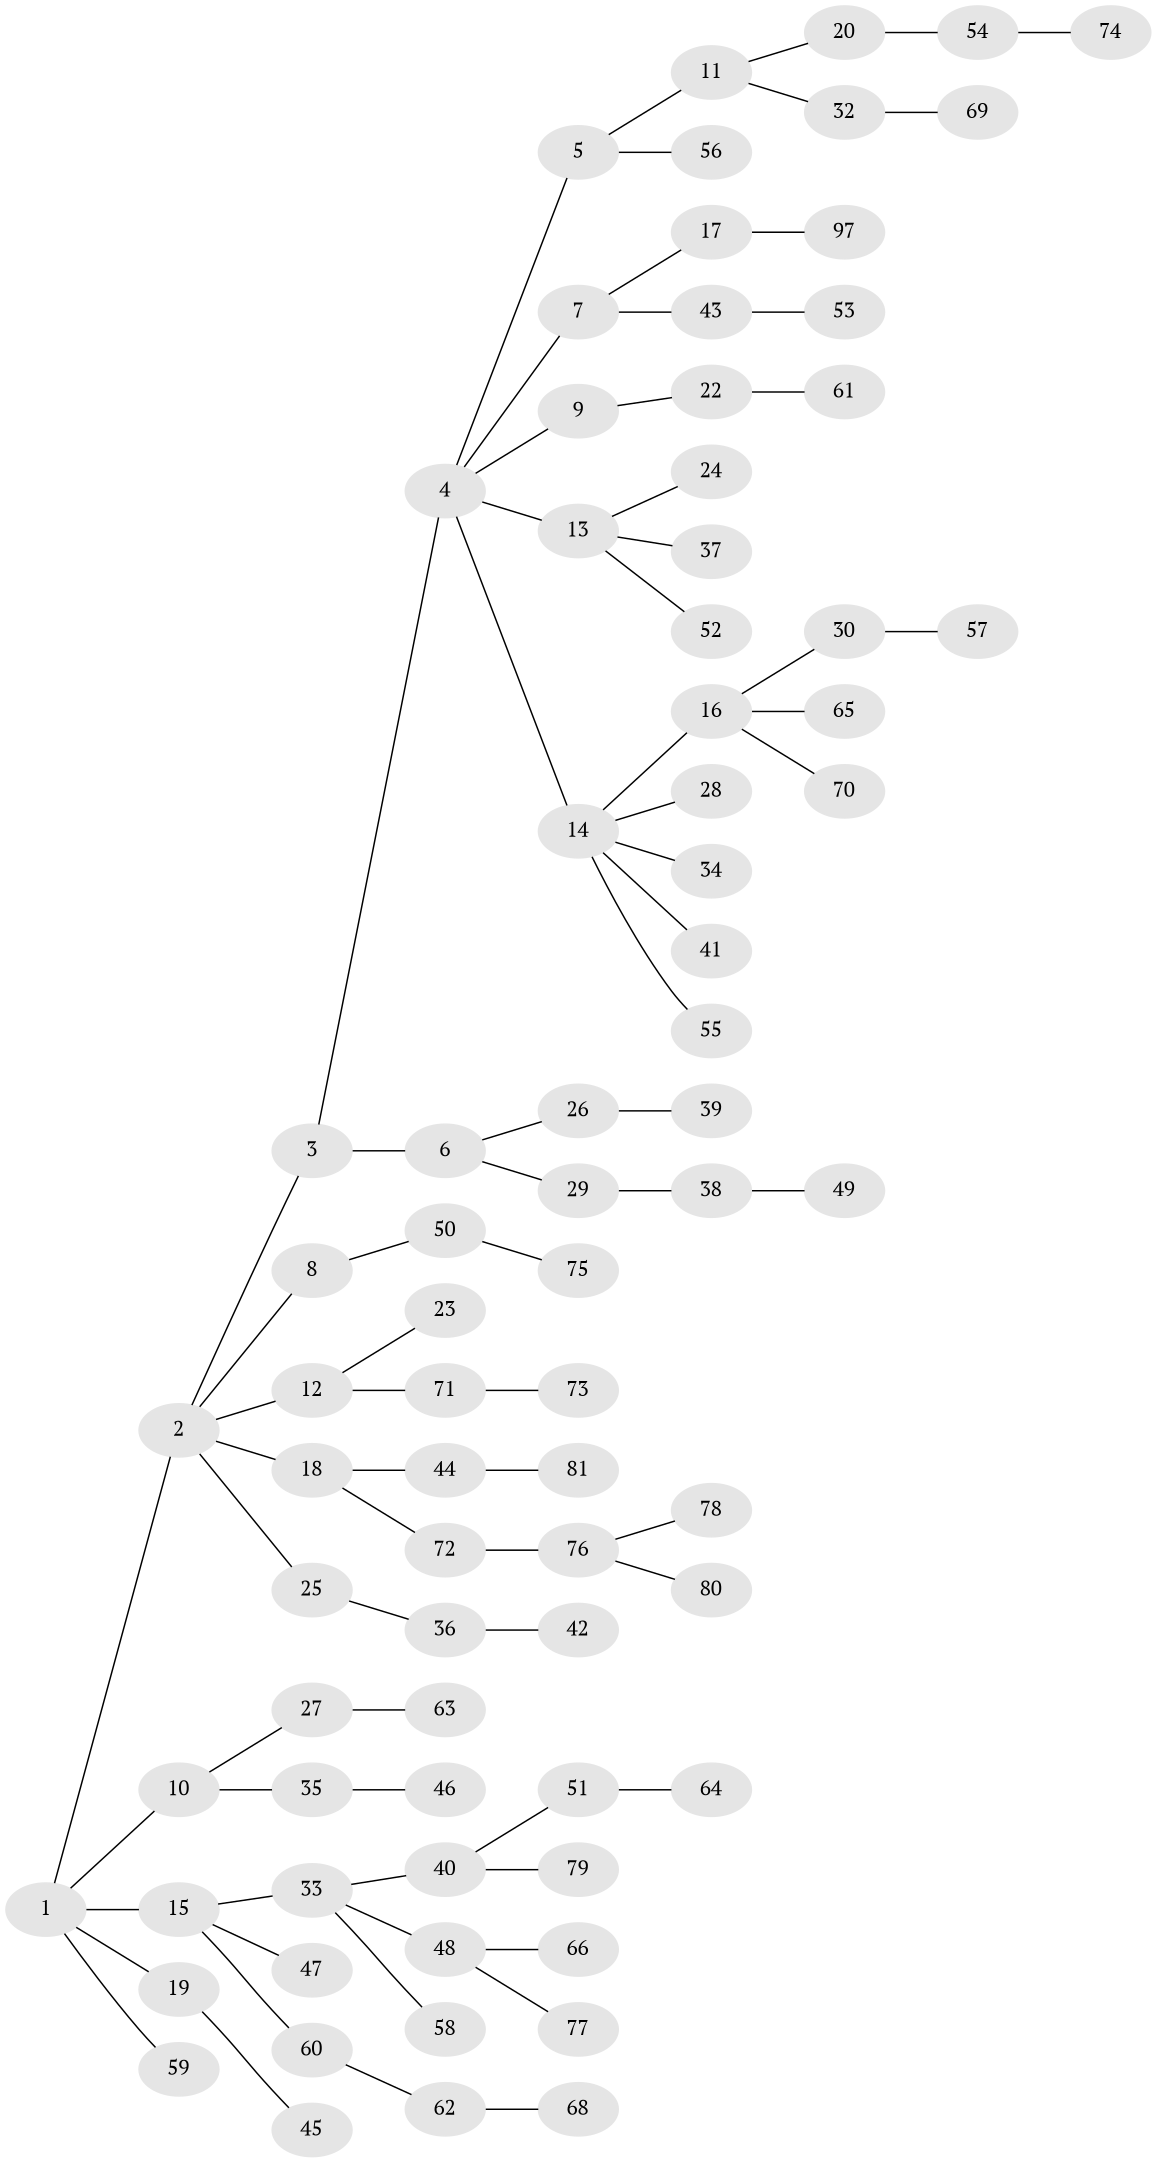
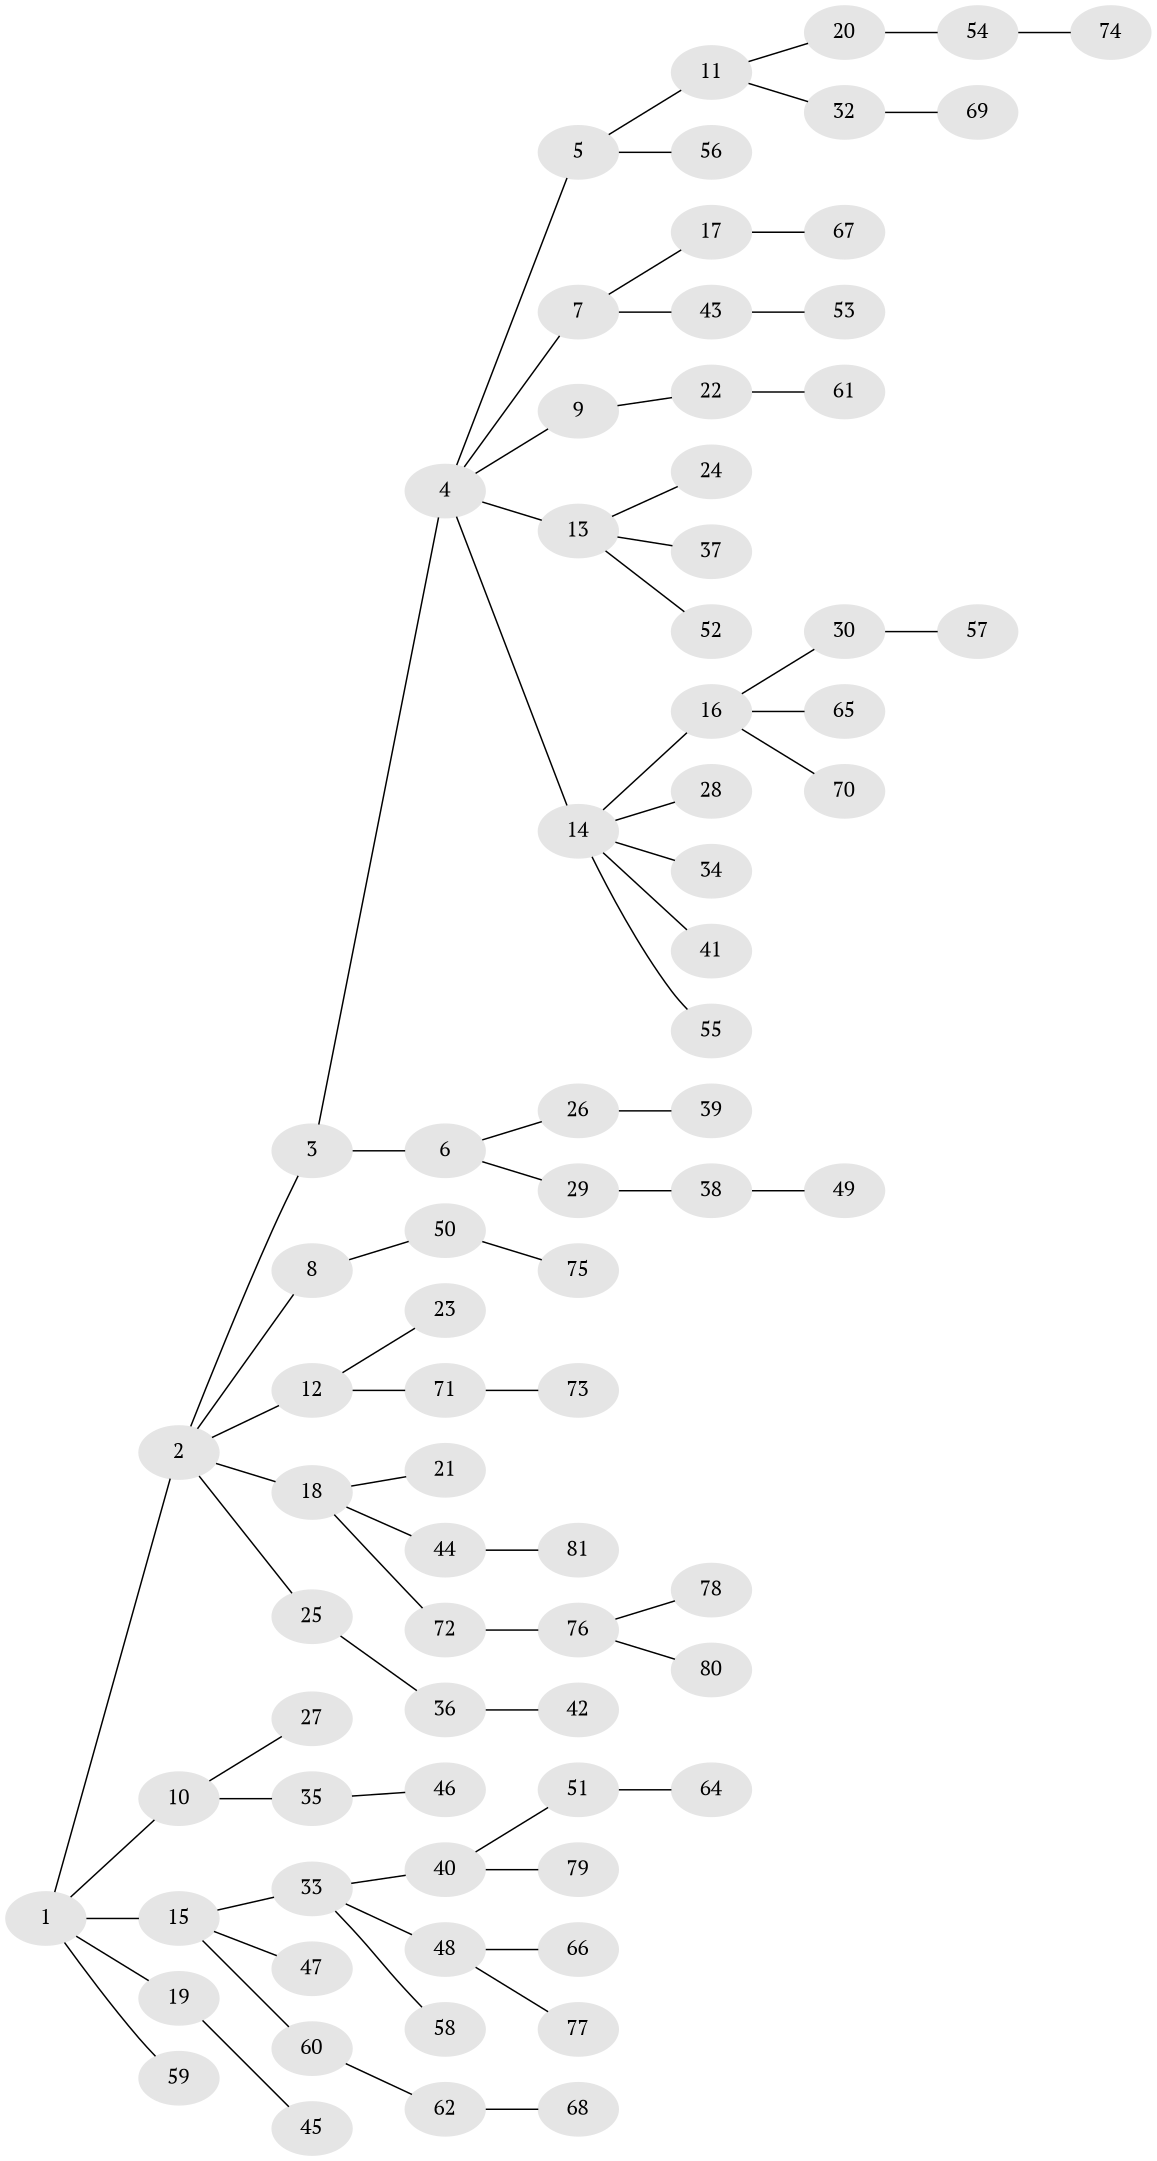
(845, 232) -> (845, 232)
none -> (445, 1470)
(445, 1710) -> none
